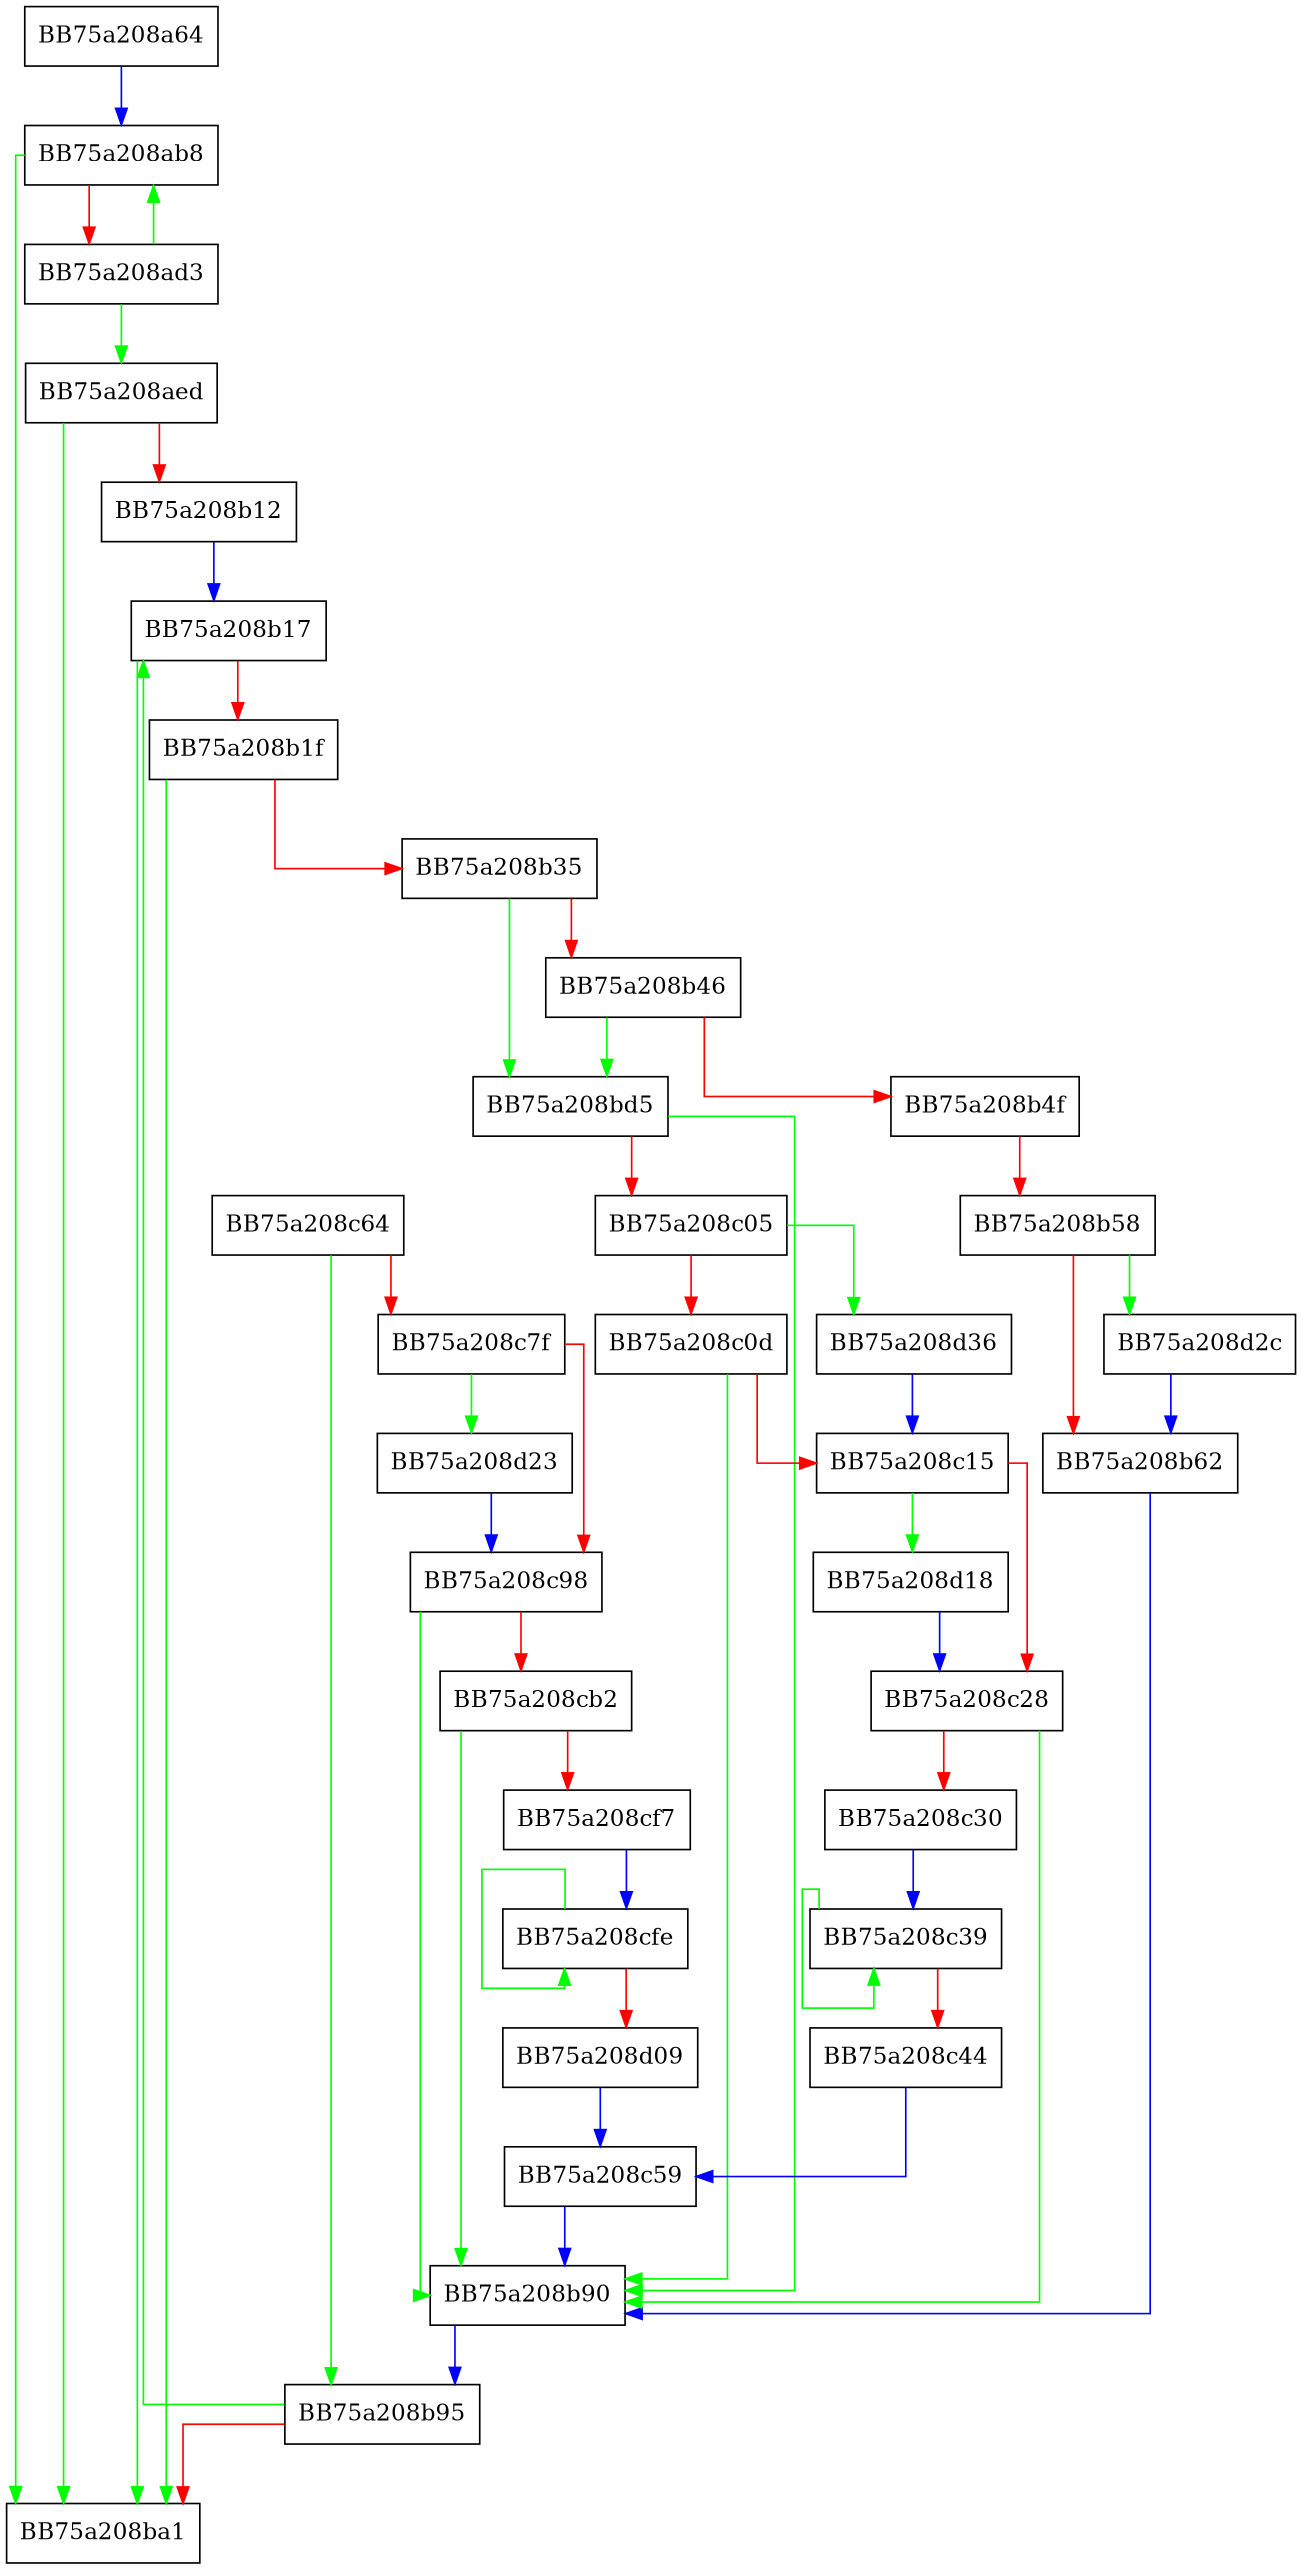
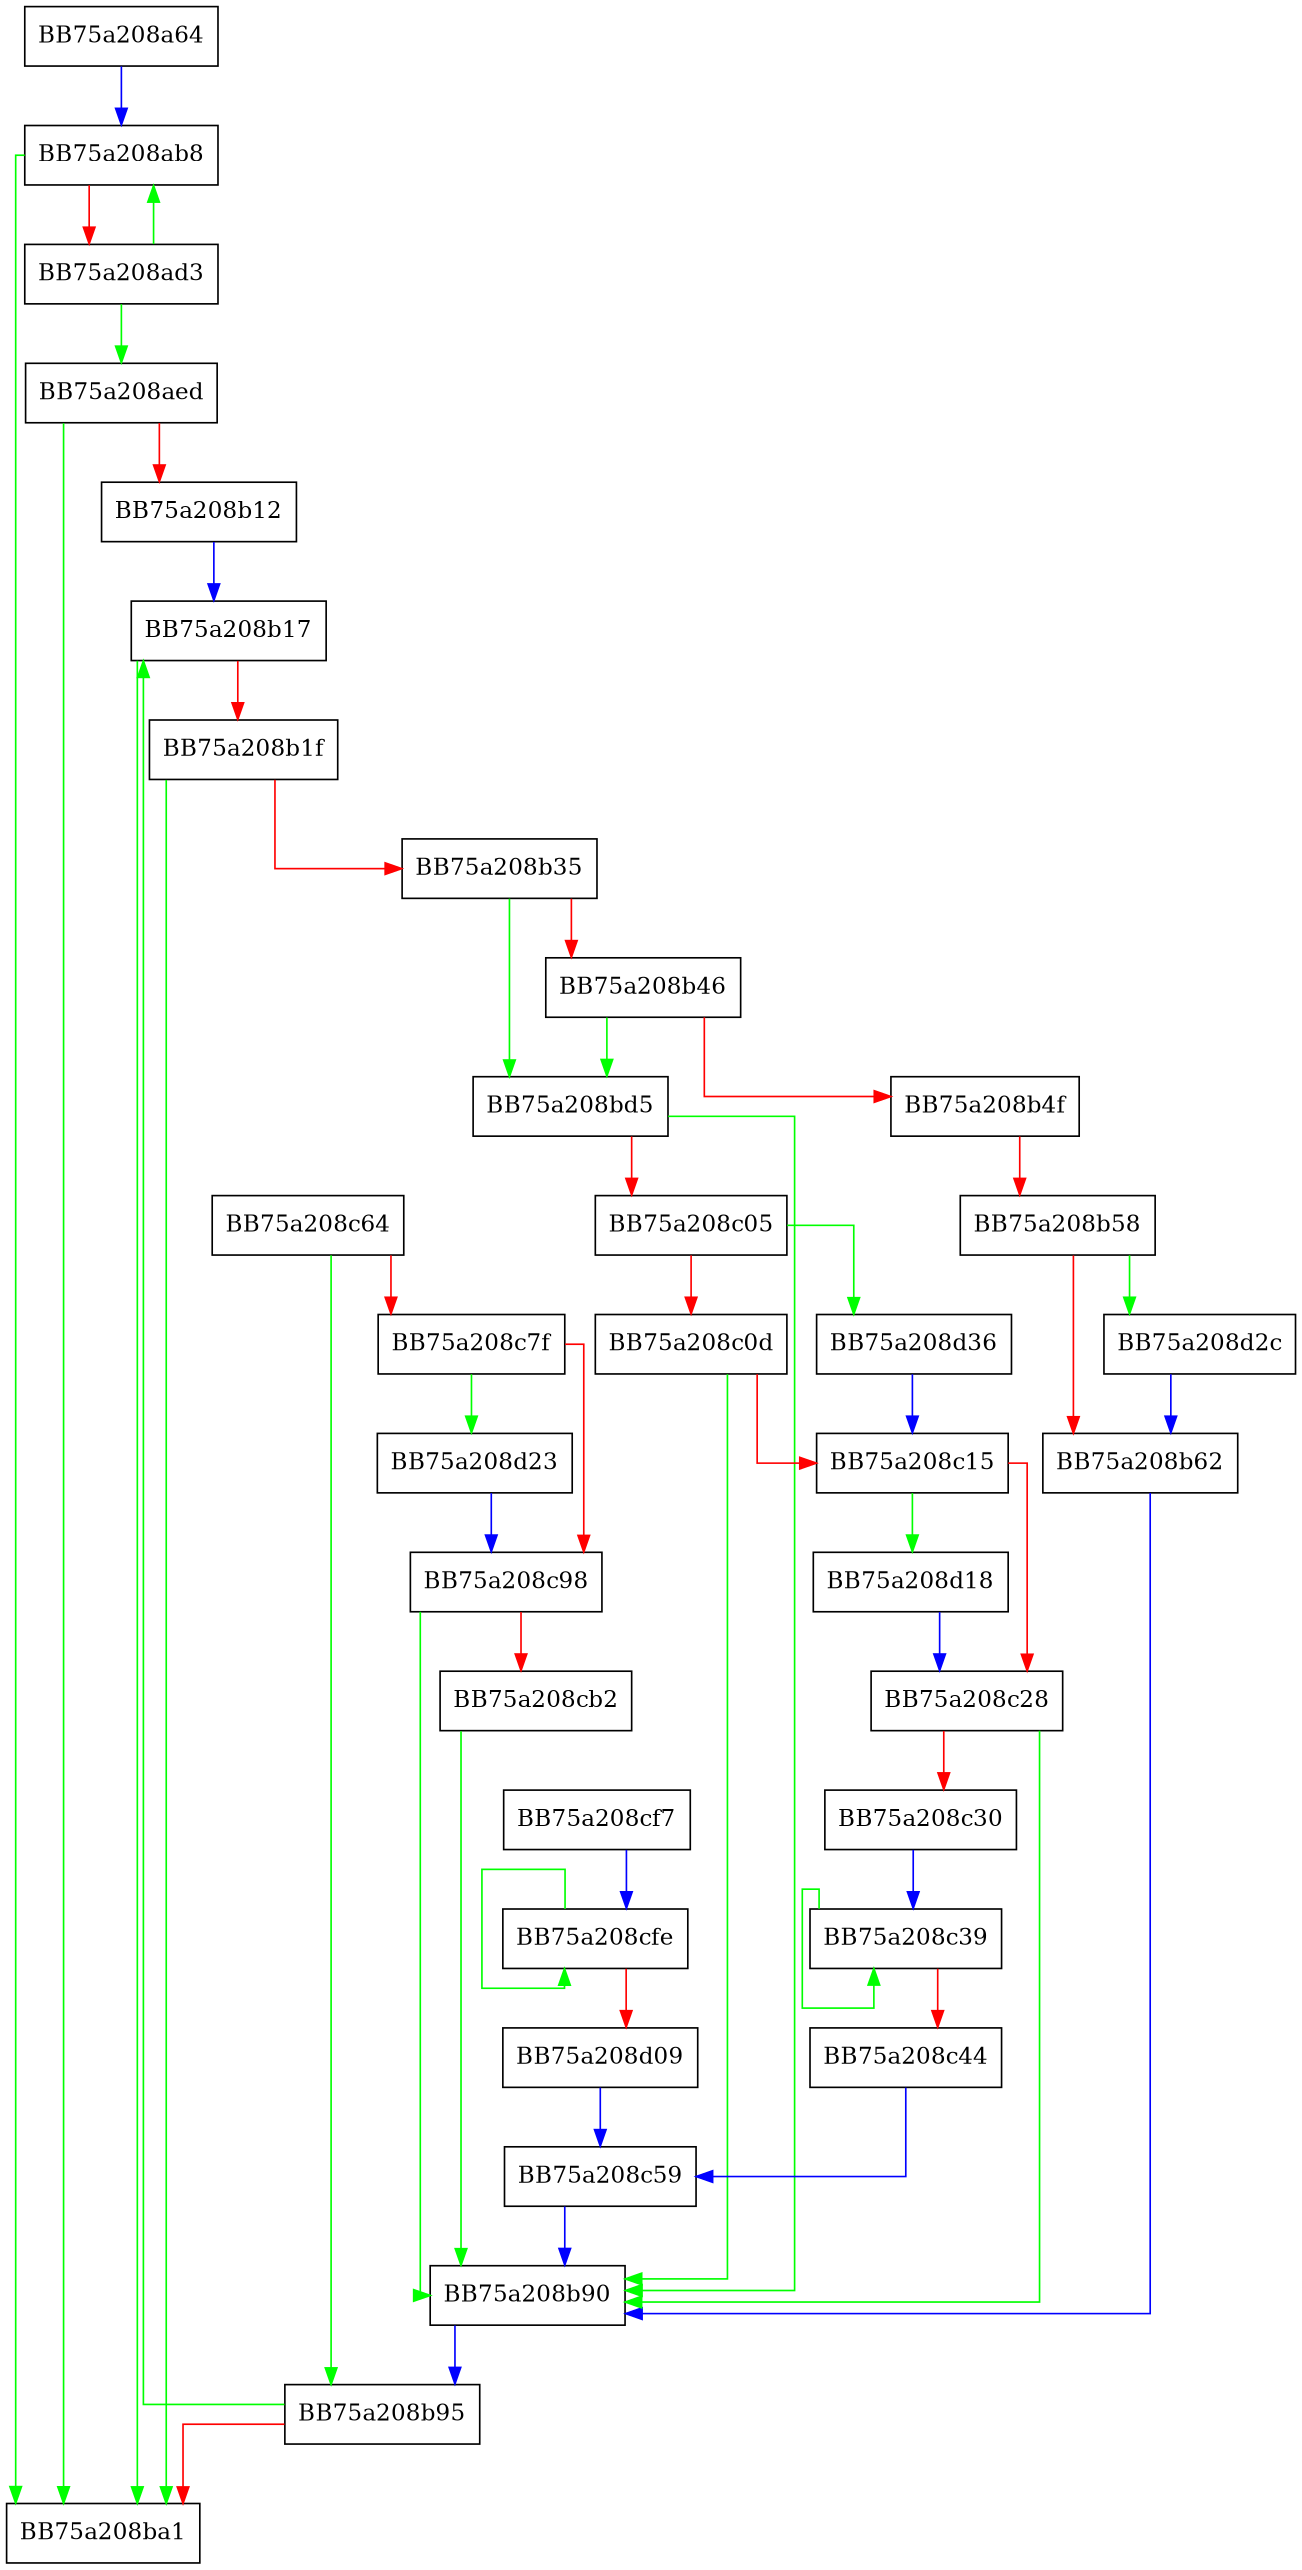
(568, 1752) -> none
